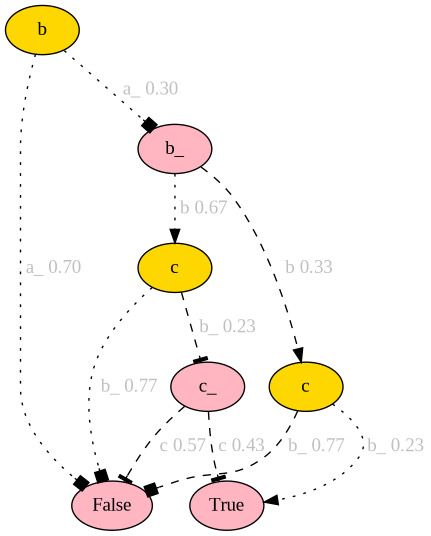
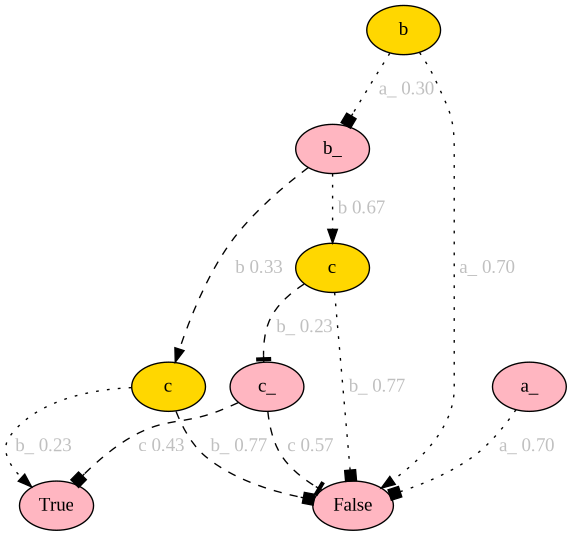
(20, 274) -> (454, 274)
none -> (529, 387)
(211, 443) -> (155, 426)
